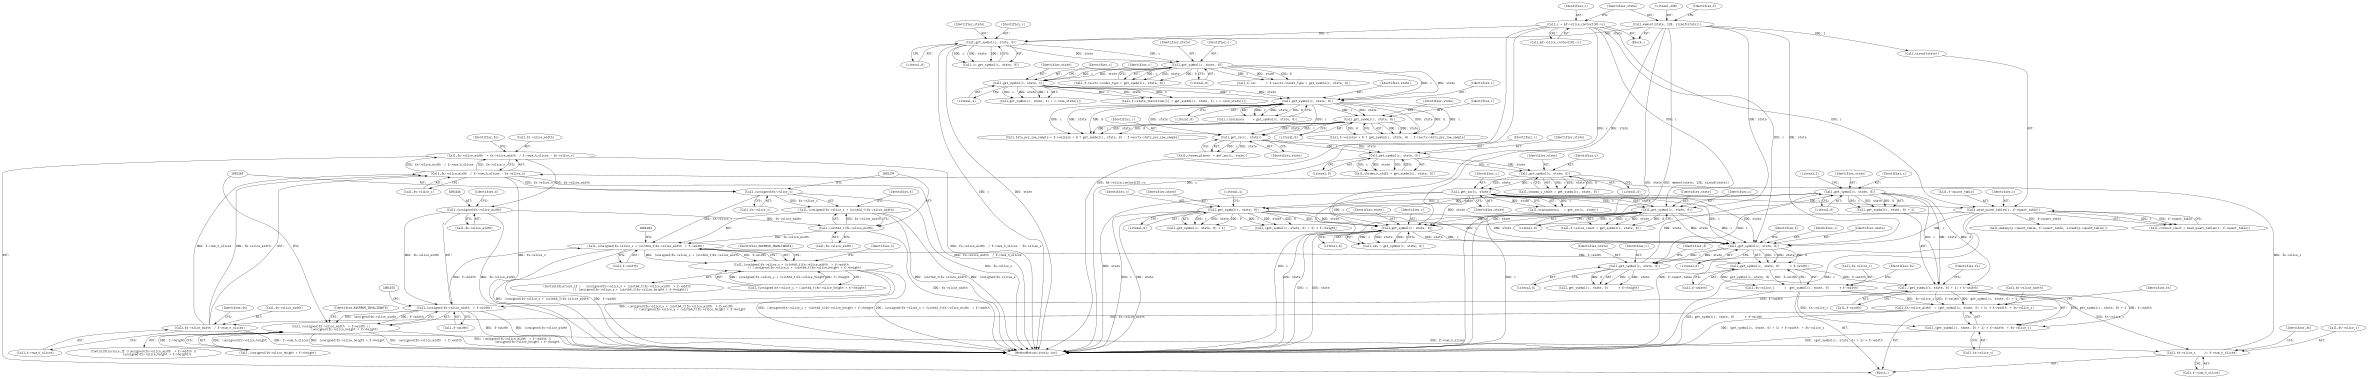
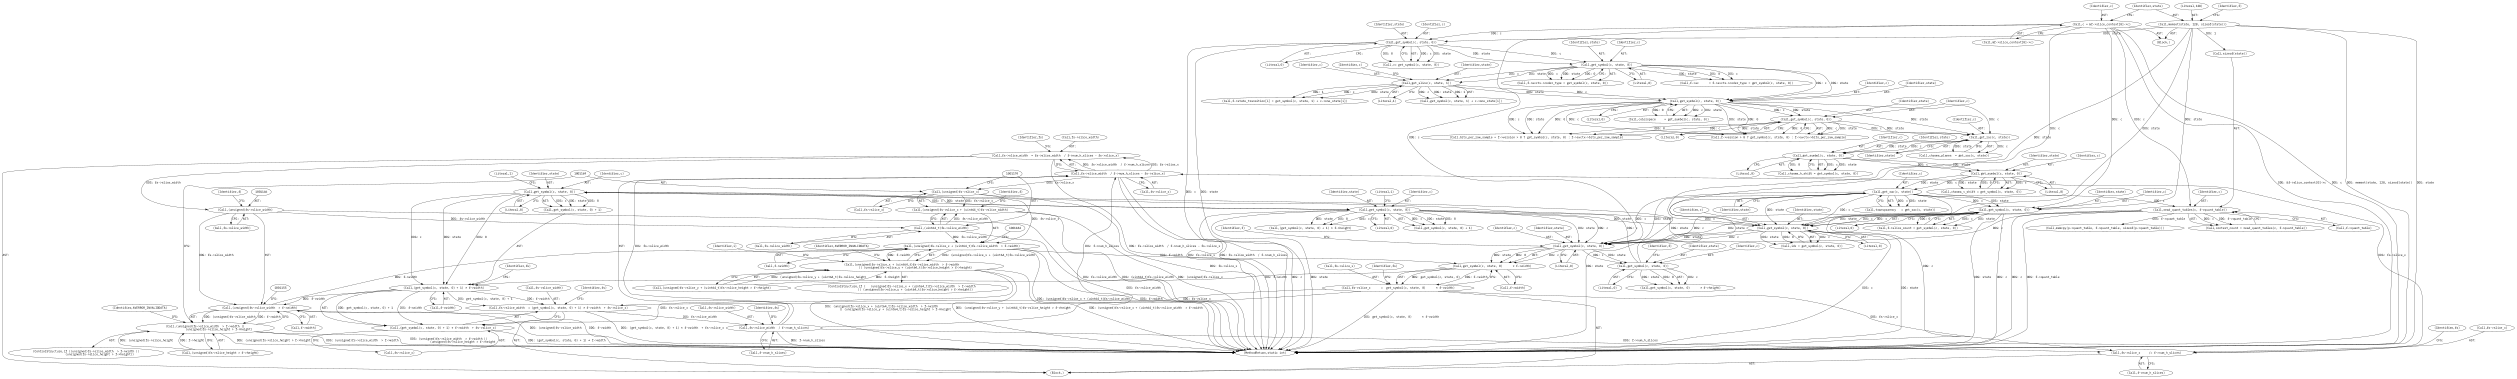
(1019, 83) -> (1426, 83)
none -> (2276, 219)
